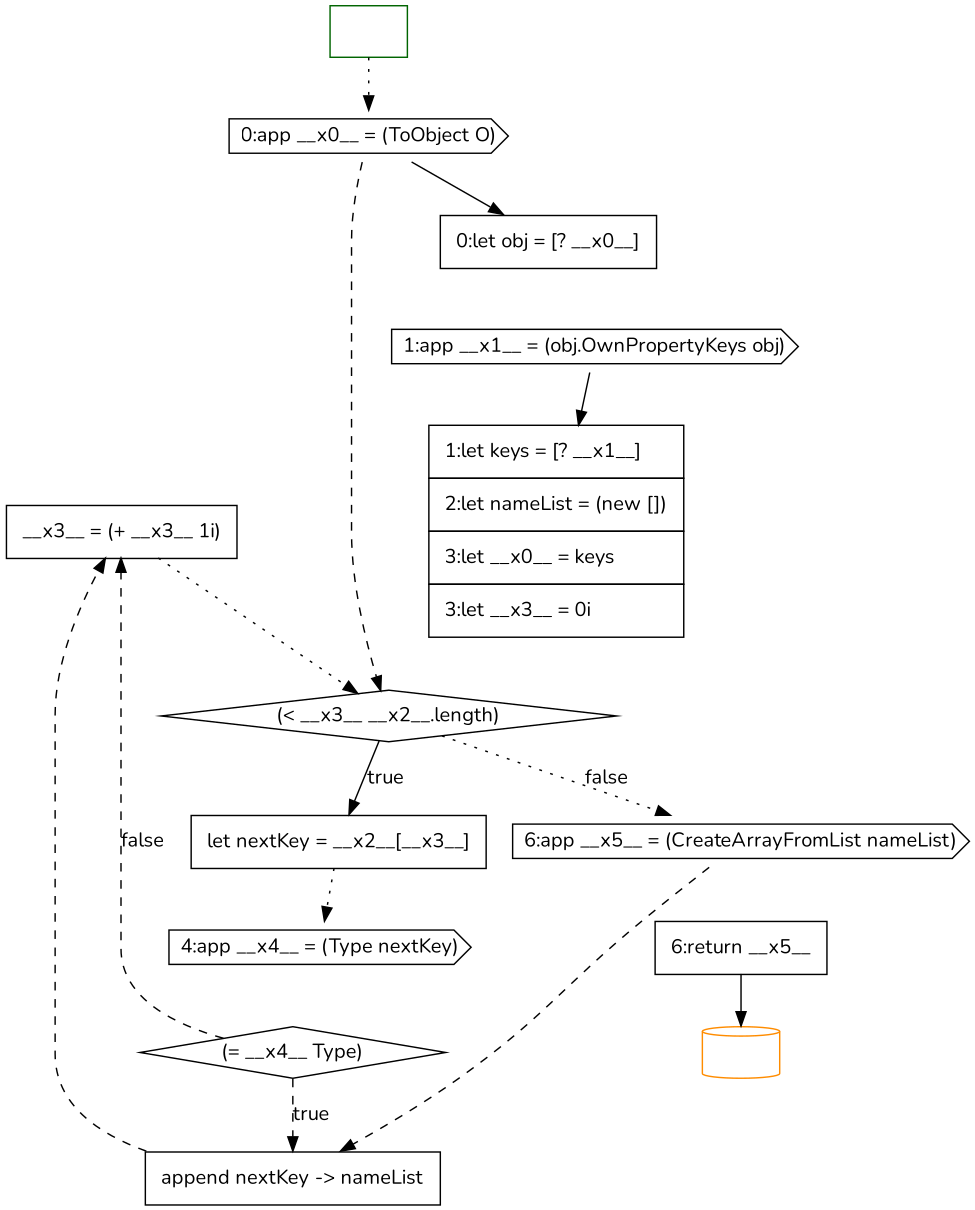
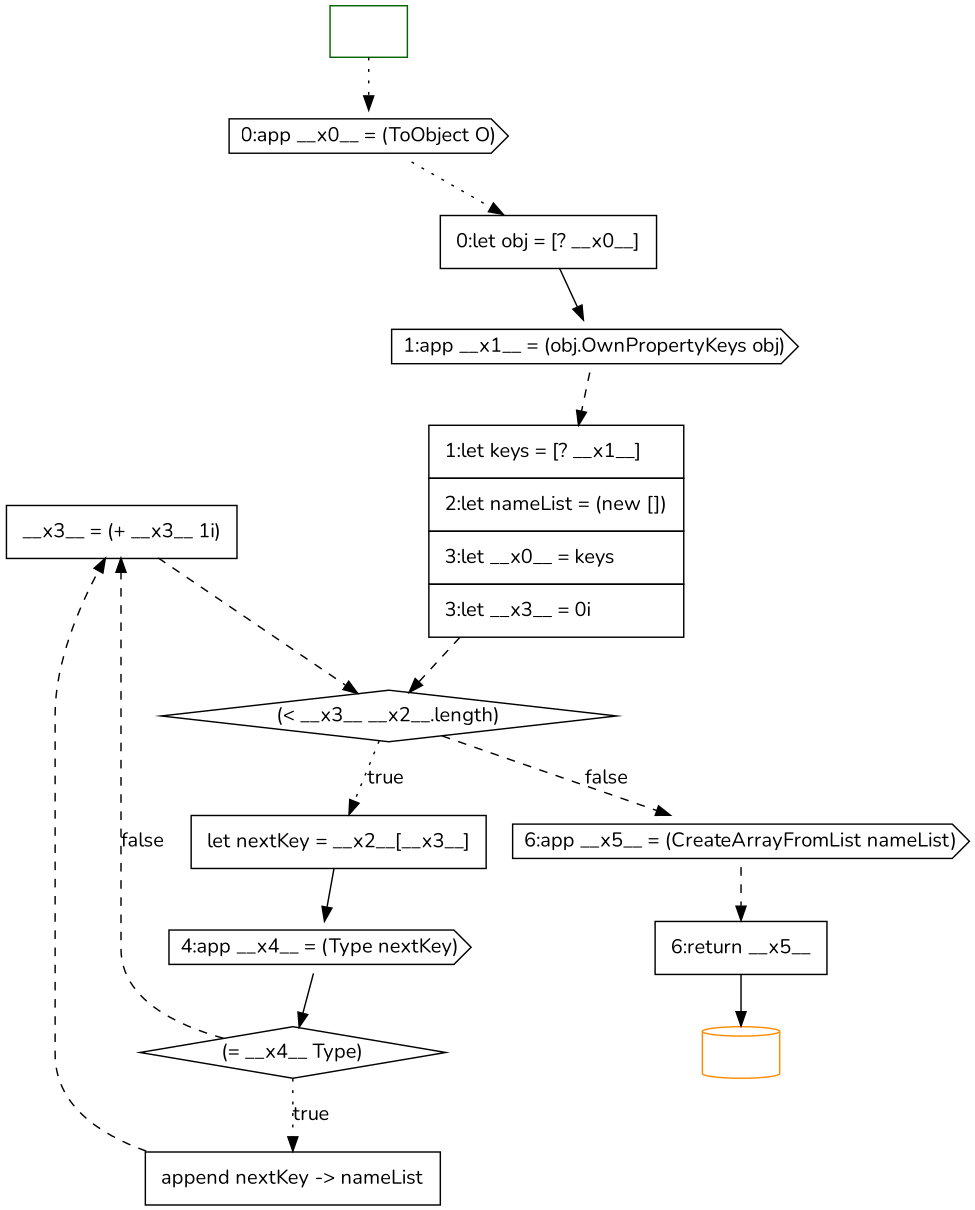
(451, 185) -> (451, 185)
none -> (568, 287)
(586, 392) -> (586, 392)
(352, 420) -> (439, 660)
(252, 621) -> (252, 621)
(367, 771) -> (367, 771)
(549, 773) -> (549, 773)
(331, 888) -> (331, 888)
none -> (308, 993)
(538, 1015) -> (741, 886)
(293, 1108) -> (293, 1108)
